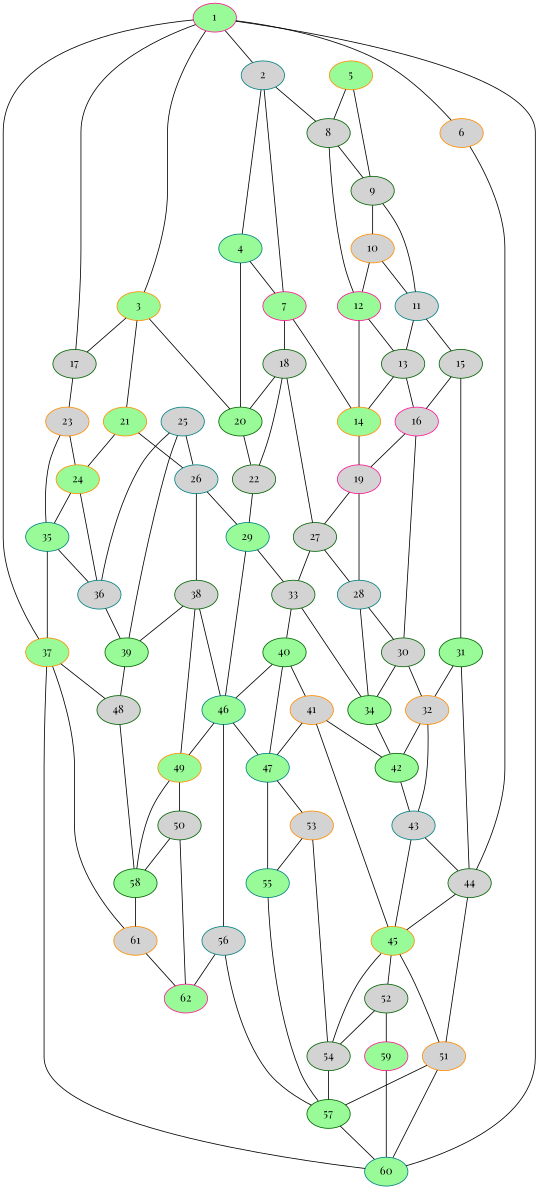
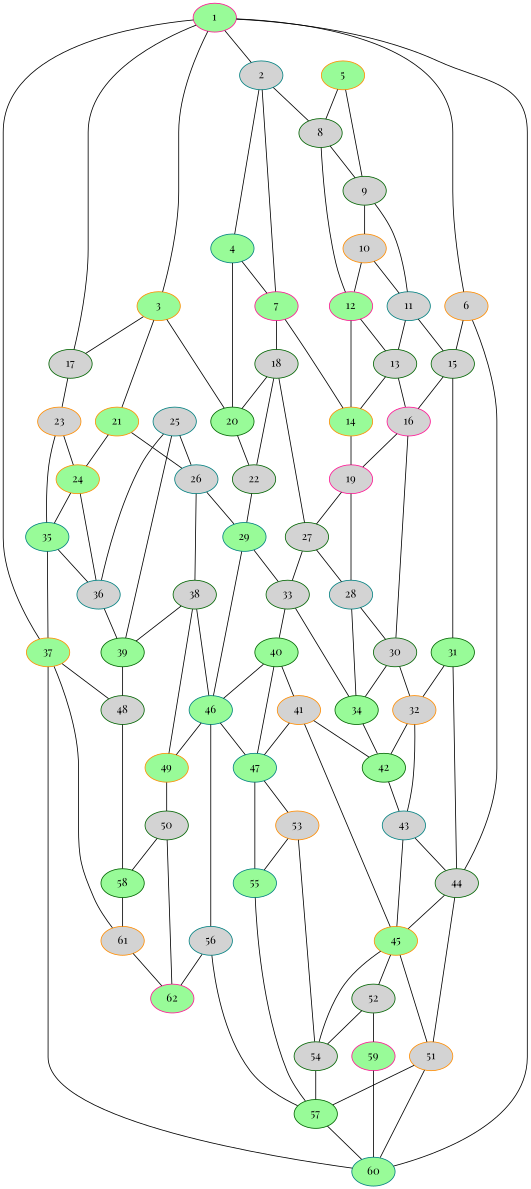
none -> (460, 335)
(147, 822) -> none
